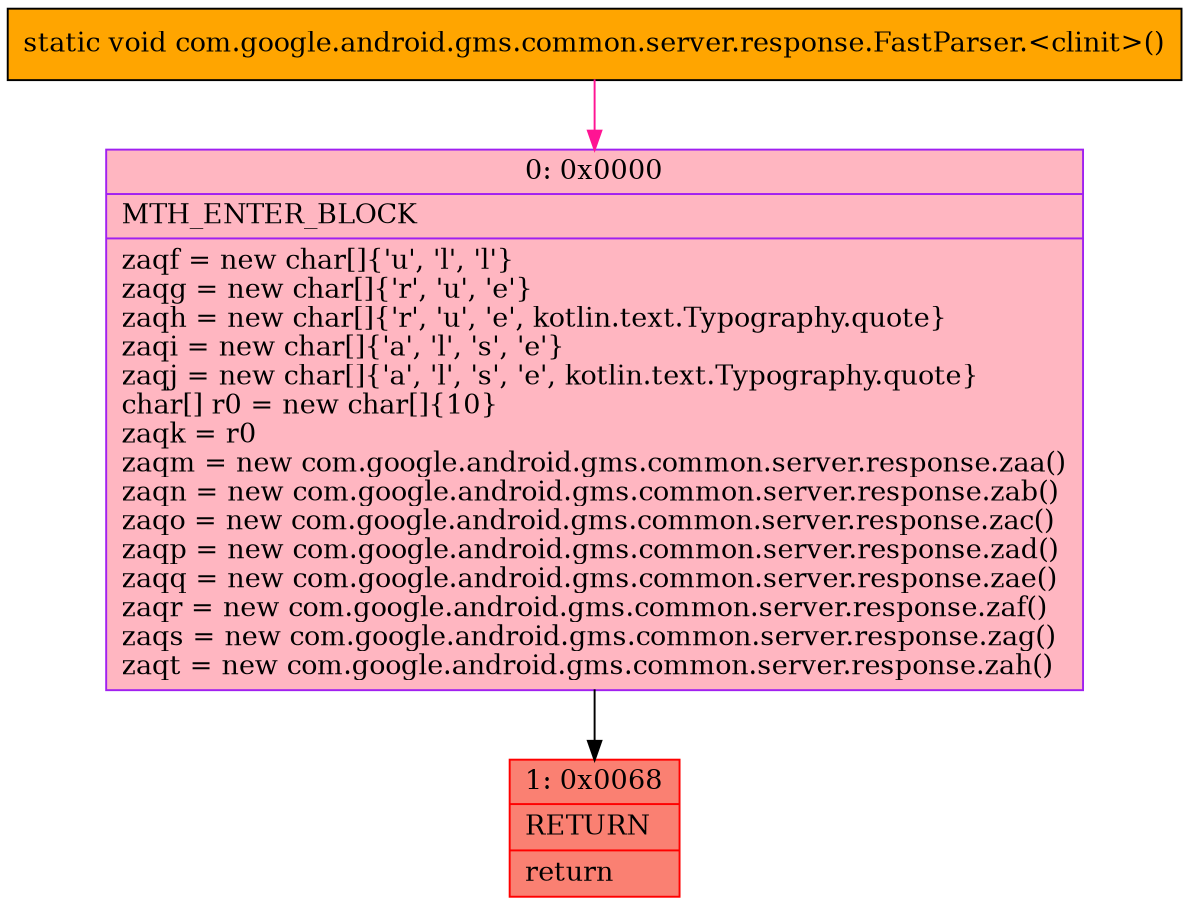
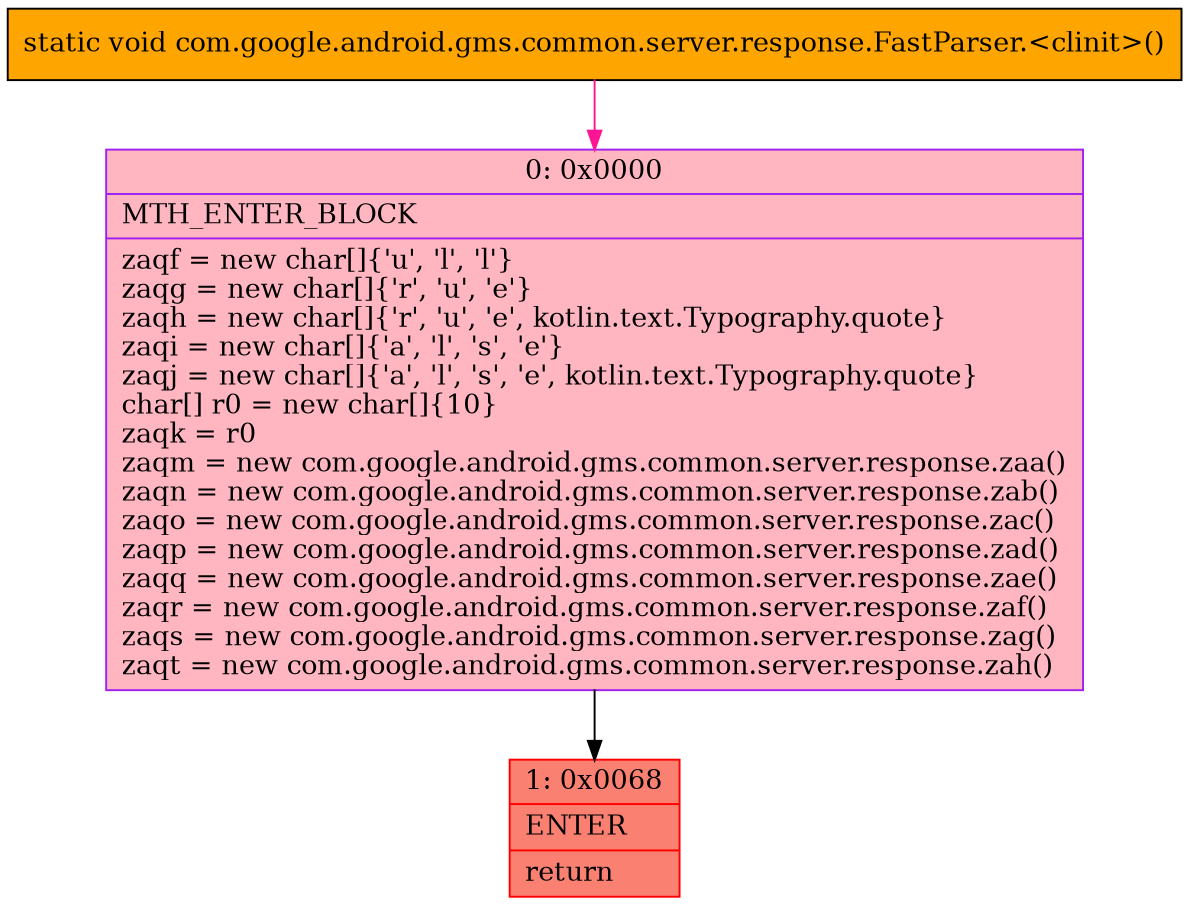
(588, 826) -> (576, 826)
